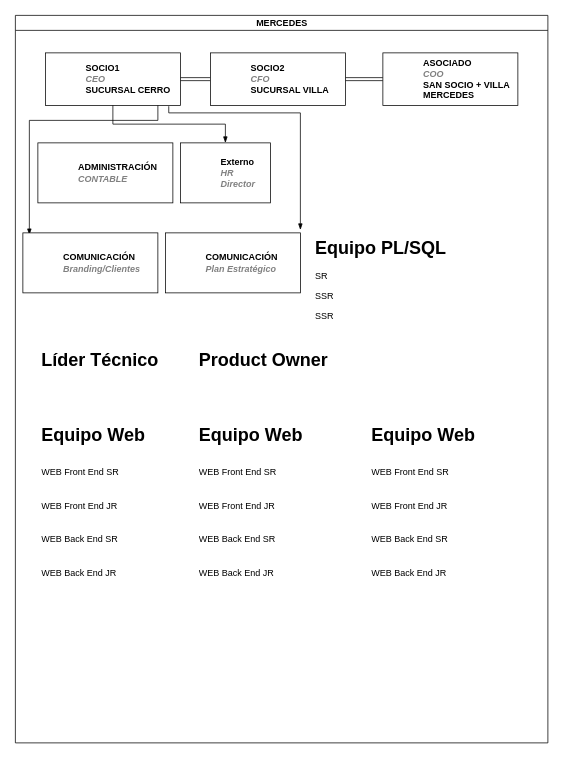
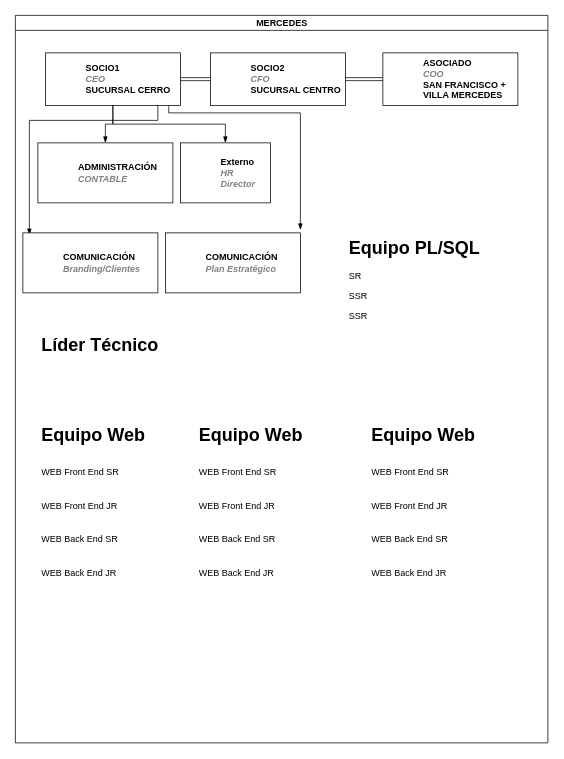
(285, 79) -> (288, 79)
(471, 79) -> (471, 79)
none -> (105, 129)
(383, 278) -> (417, 278)
(109, 360) -> (109, 345)
(267, 360) -> none
